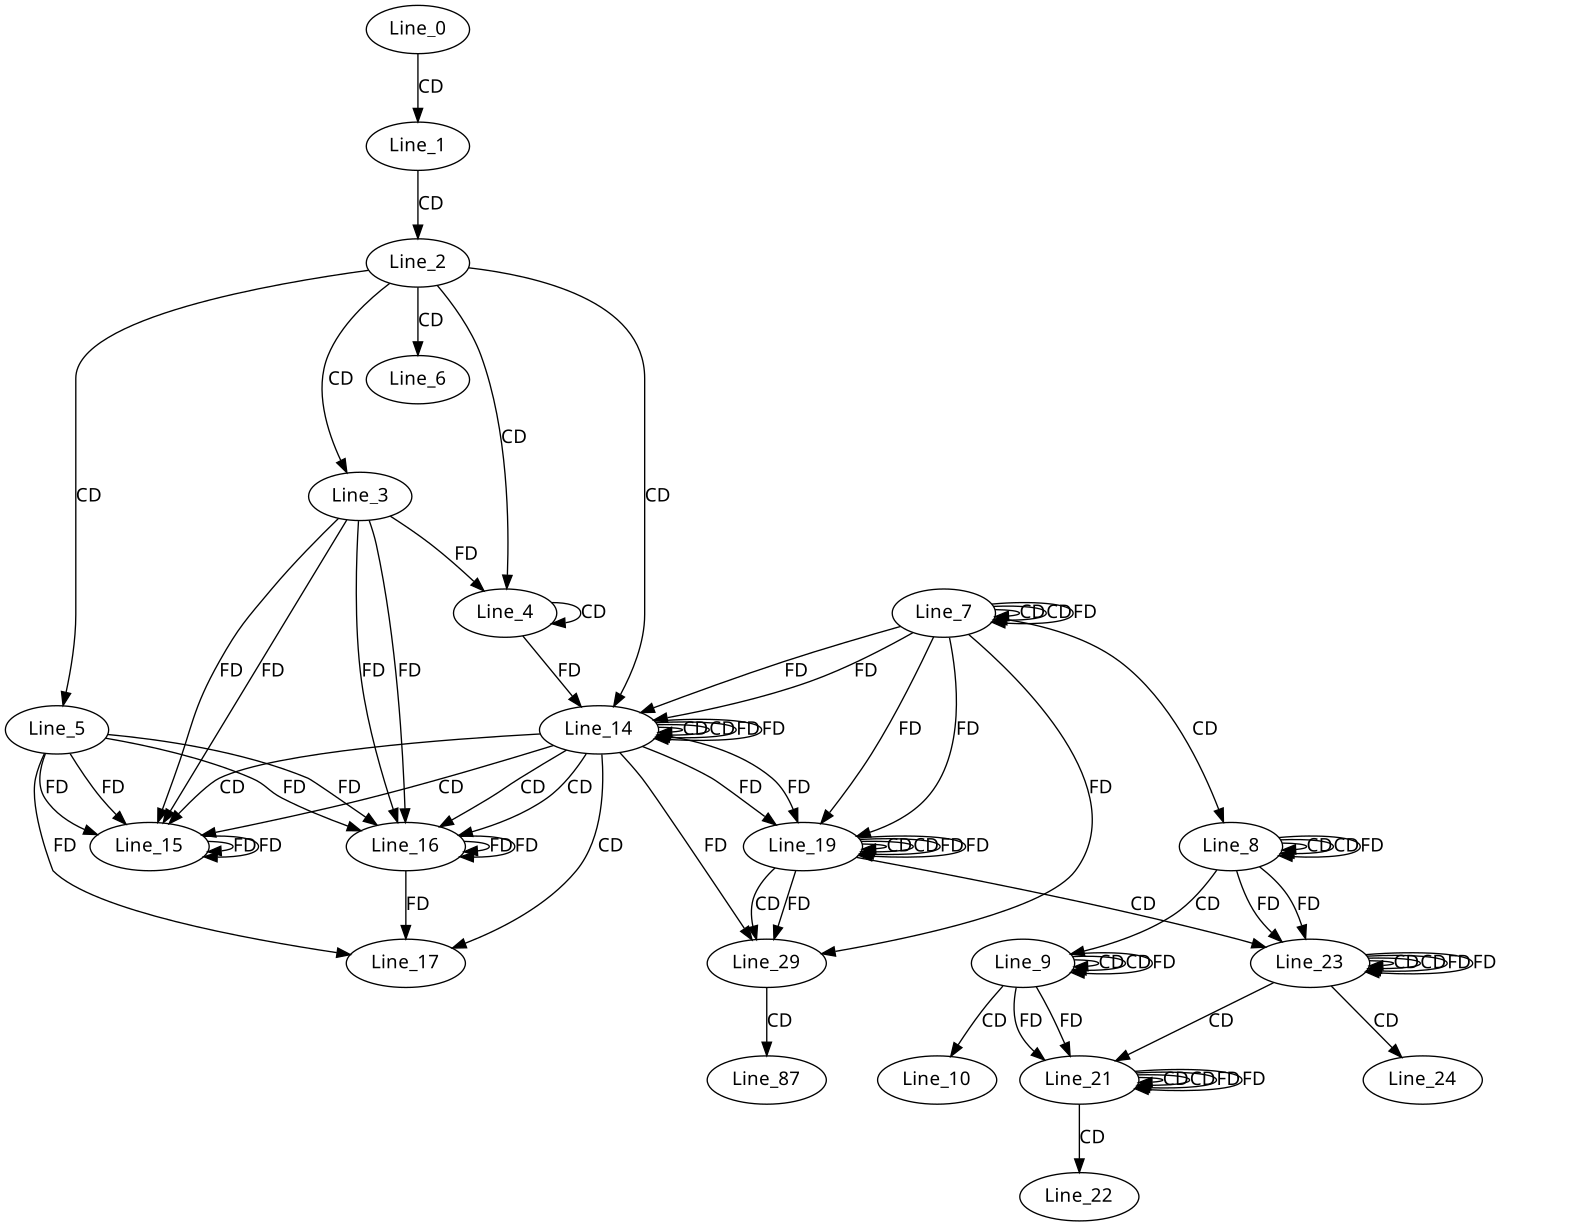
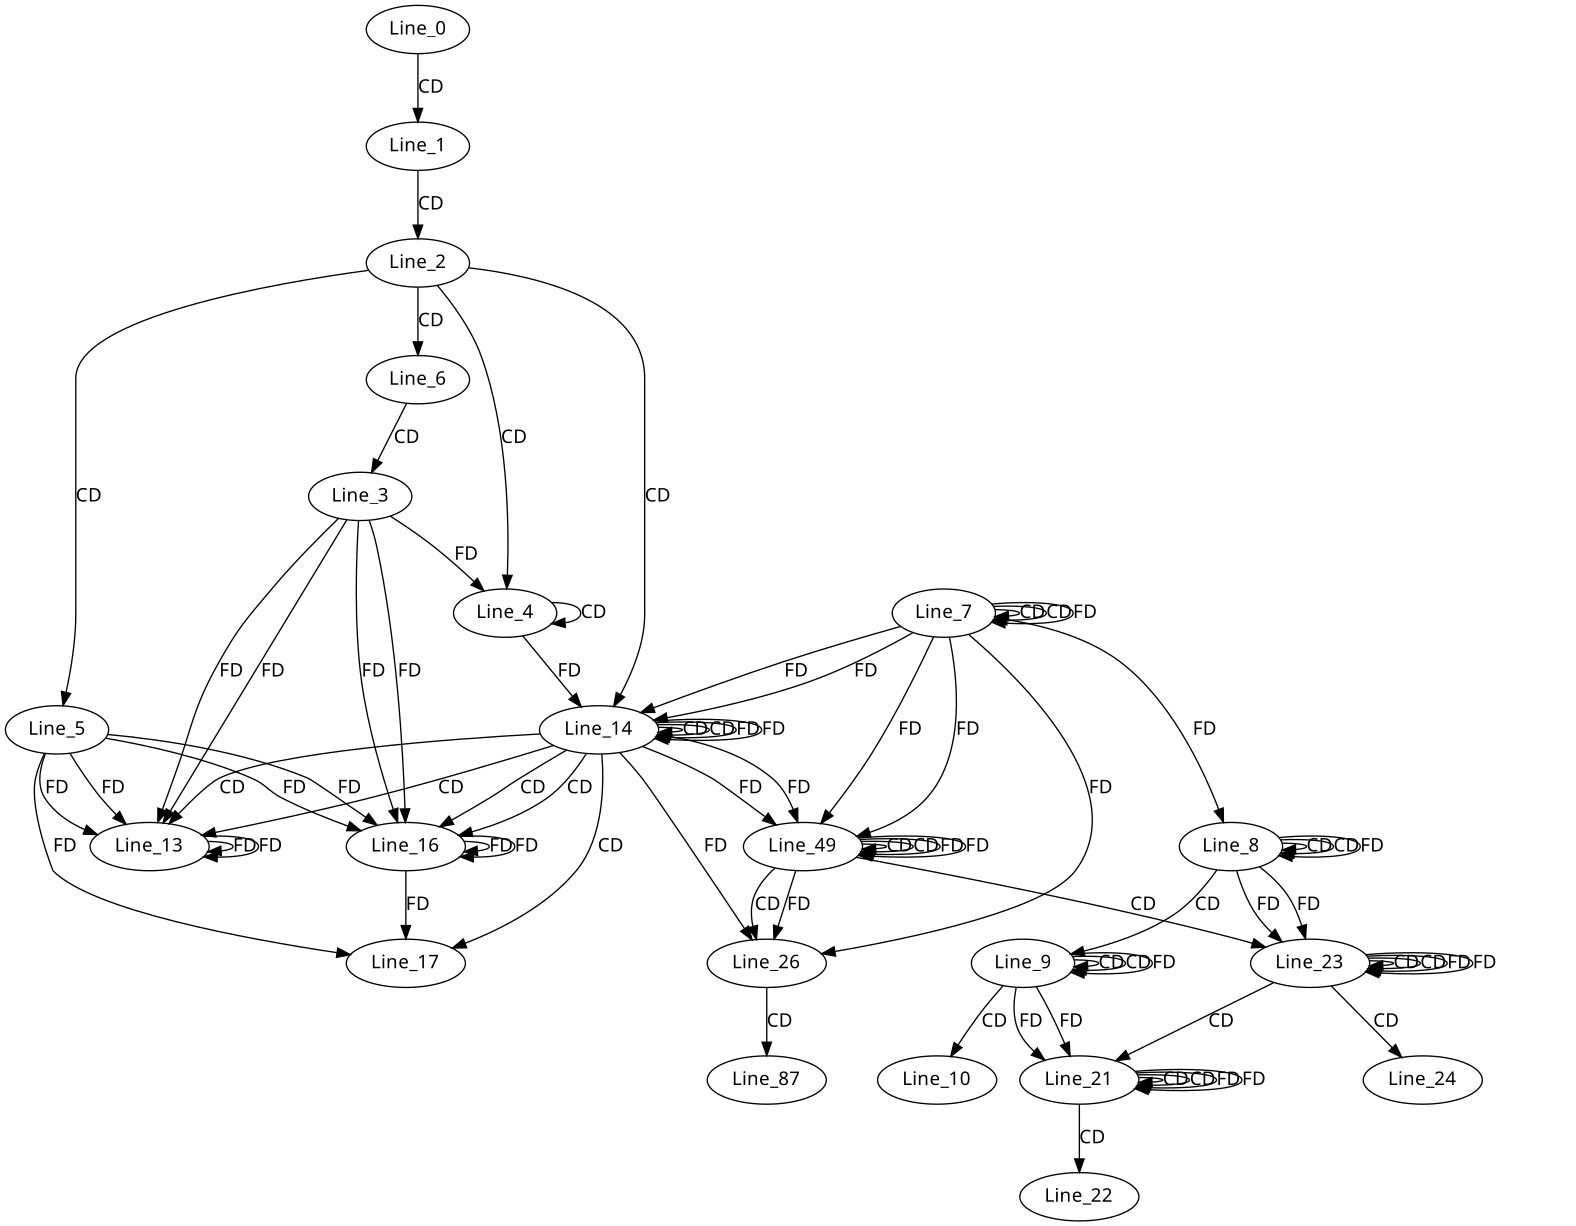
(326, 362) -> (392, 432)
(1205, 730) -> (1205, 730)
(150, 847) -> (150, 847)
(803, 847) -> (803, 847)
(767, 963) -> (767, 963)
